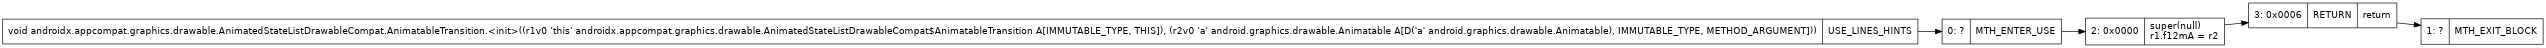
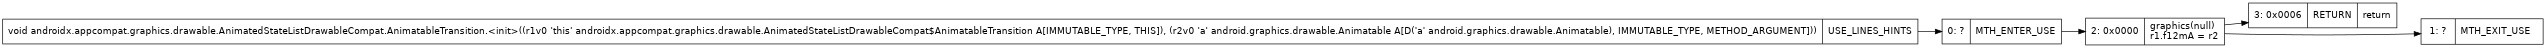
(2406, 24) -> (2319, 35)
(2176, 26) -> (2183, 26)
(2496, 31) -> (2496, 31)
